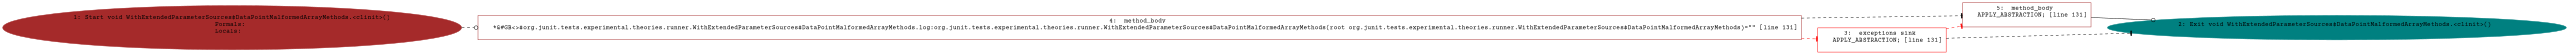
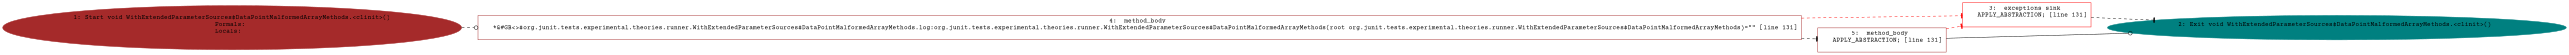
(1953, 28) -> (1953, 28)
